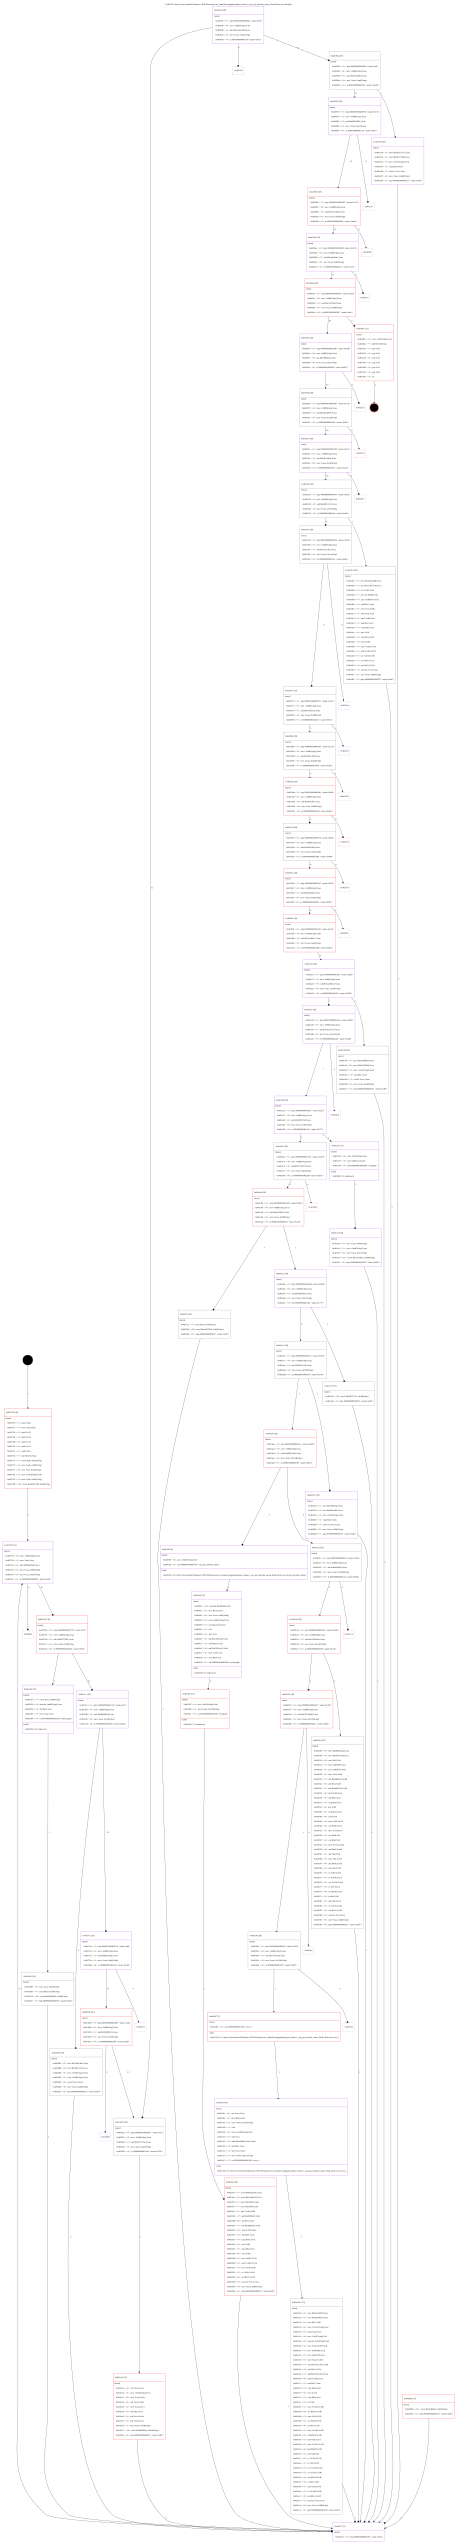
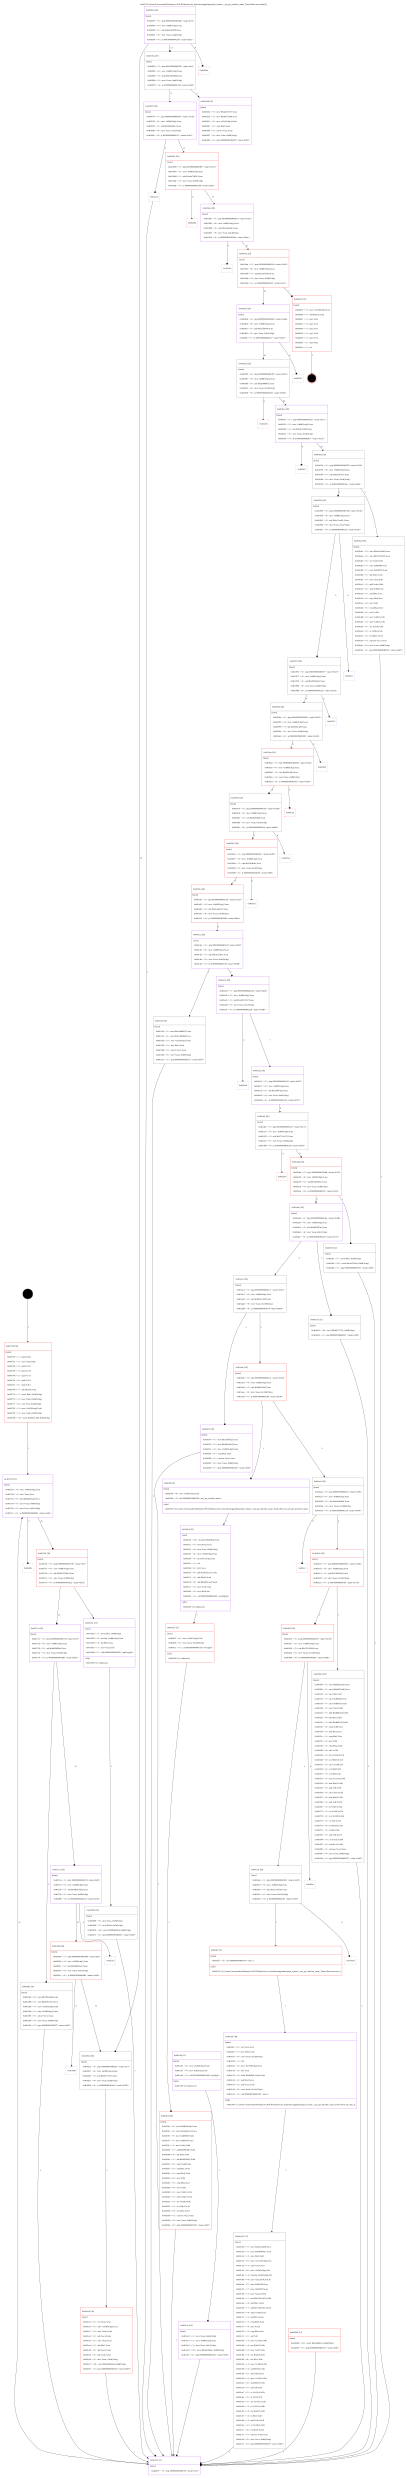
(326, 1137) -> none
(398, 1356) -> (145, 1329)
